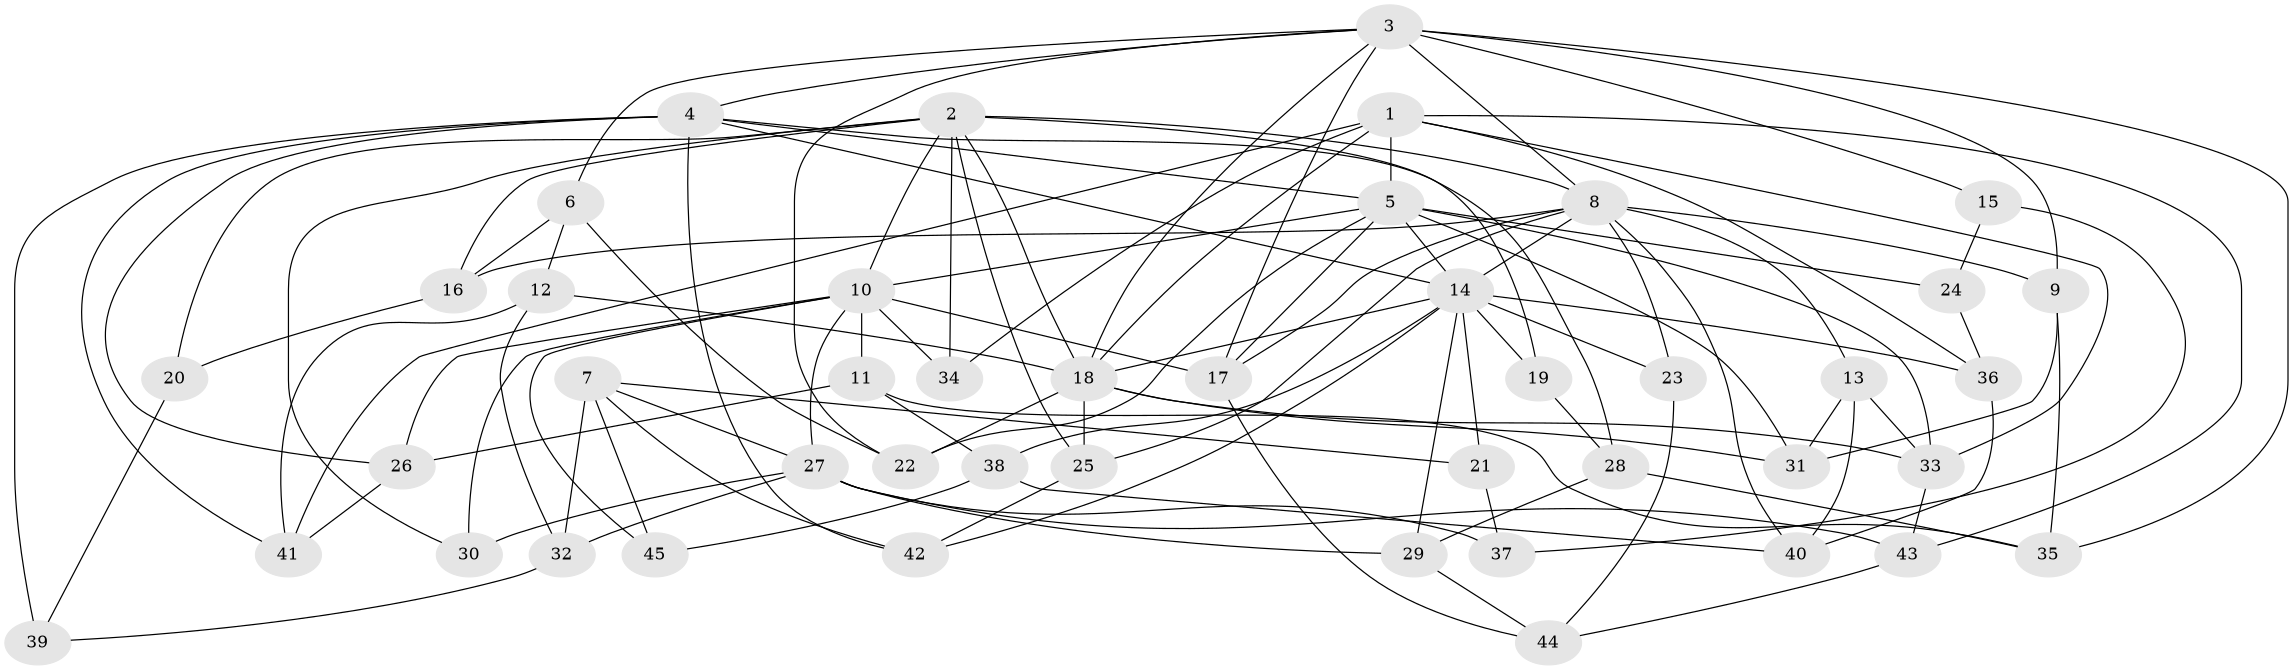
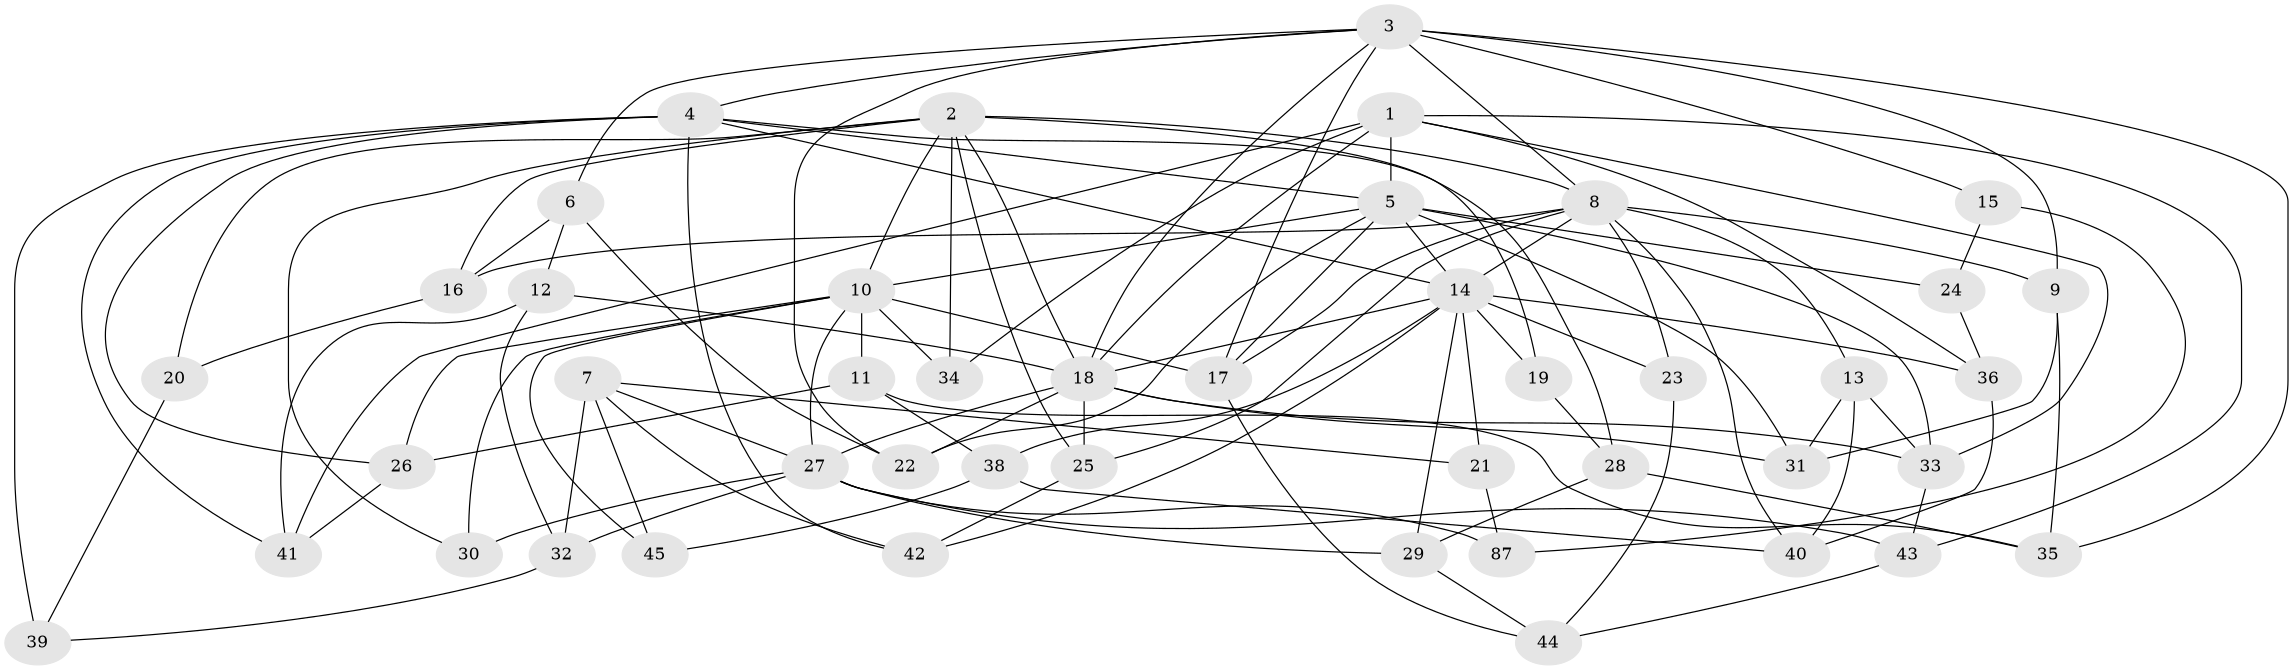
none -> (915, 427)
(1502, 555) -> (1502, 555)
